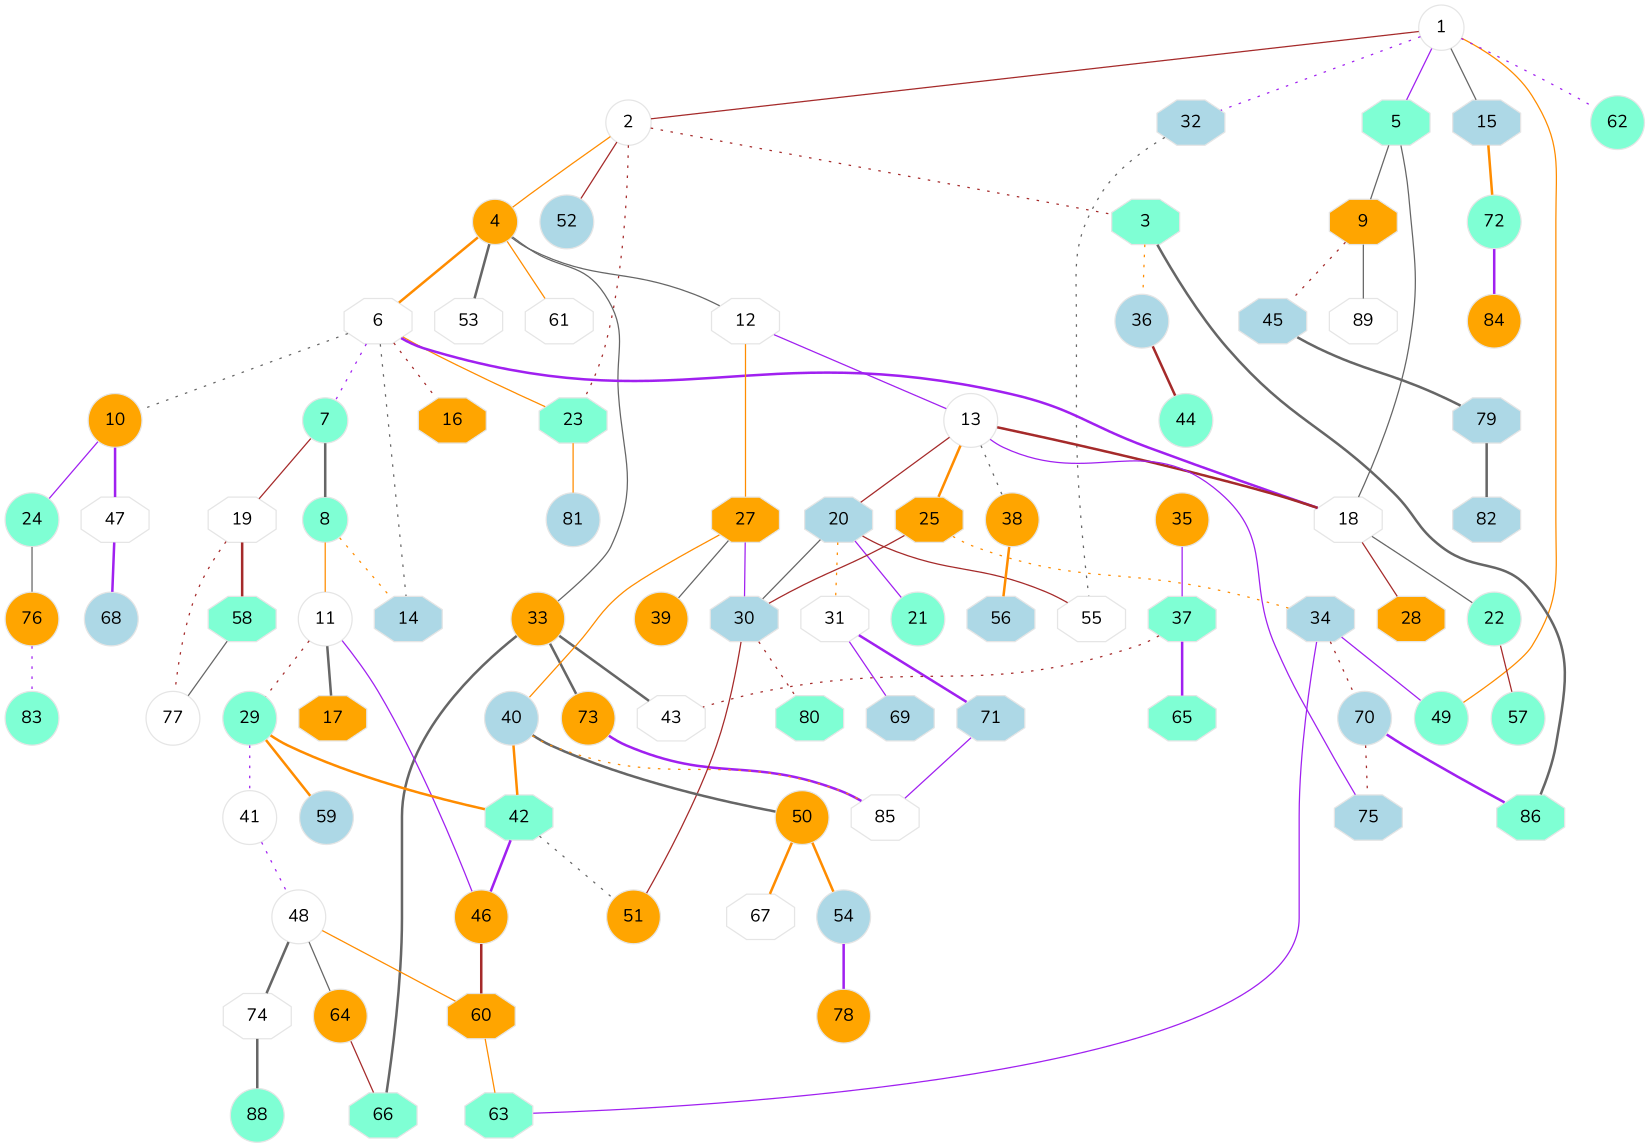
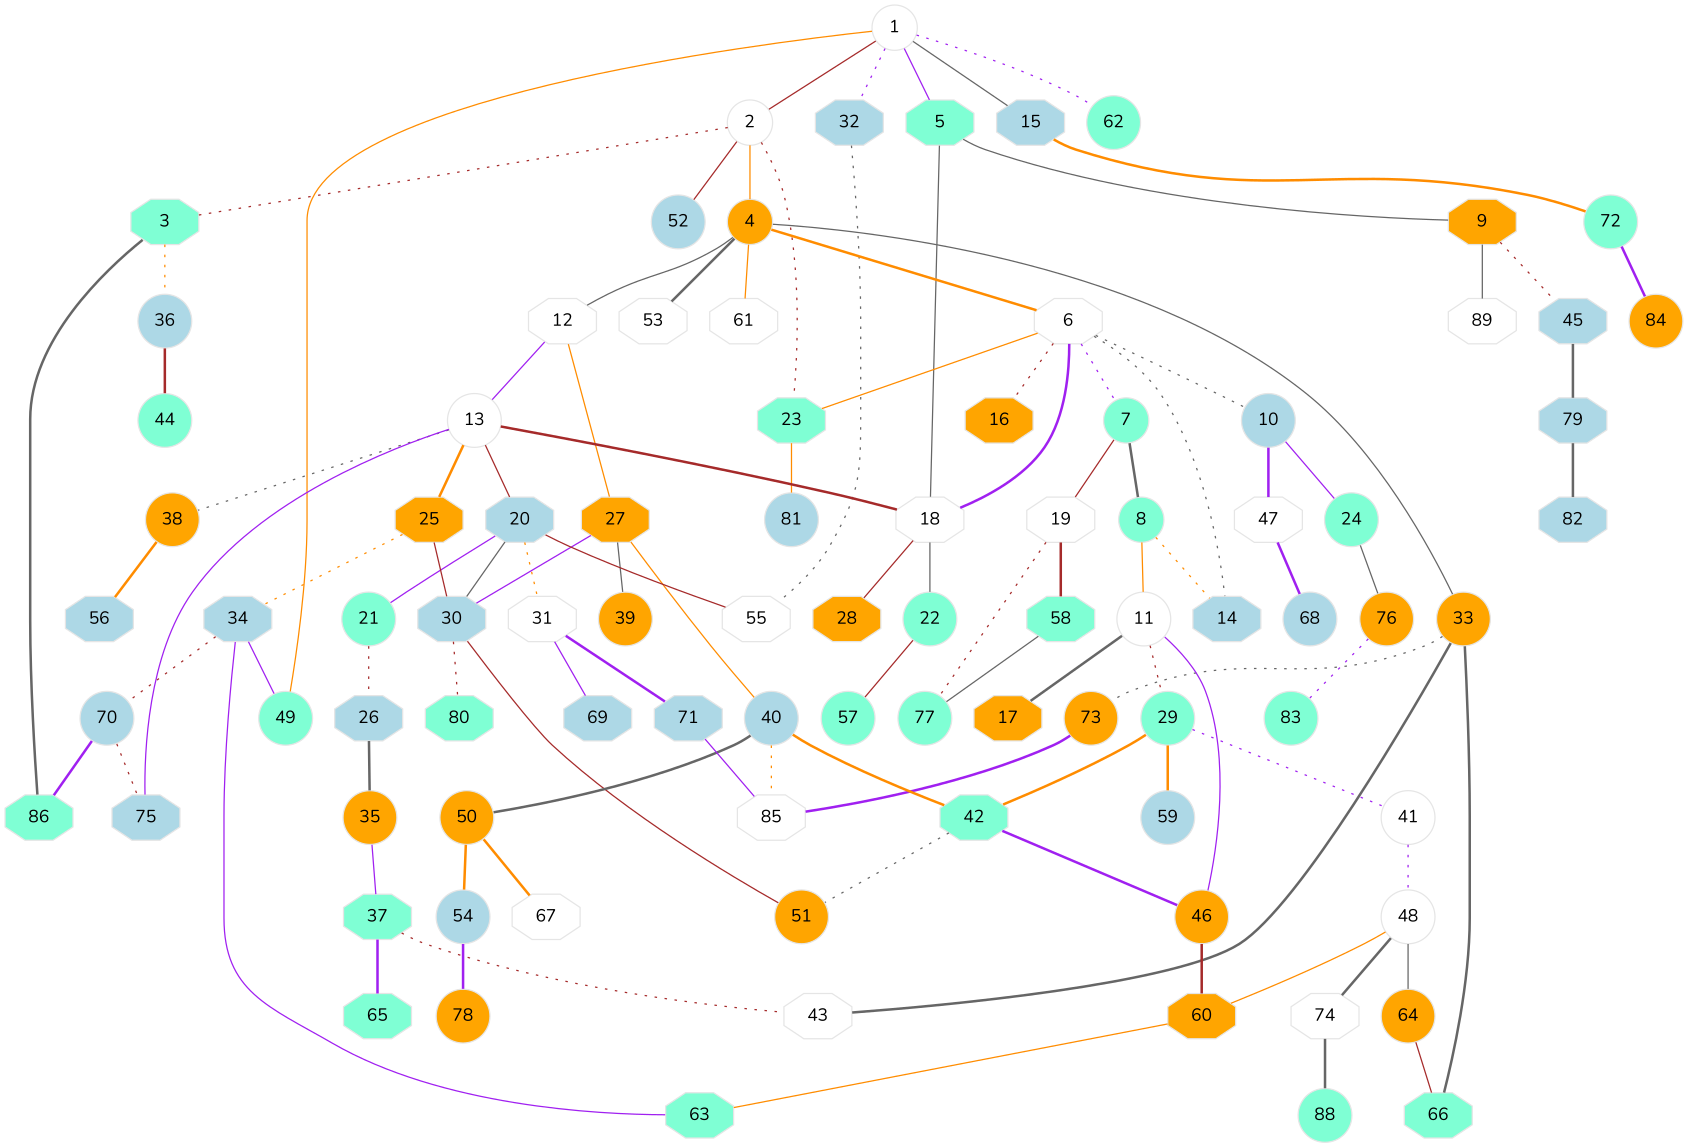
(115, 420) -> (1268, 420)
(564, 671) -> (1277, 669)
(173, 718) -> (925, 718)
none -> (369, 718)
